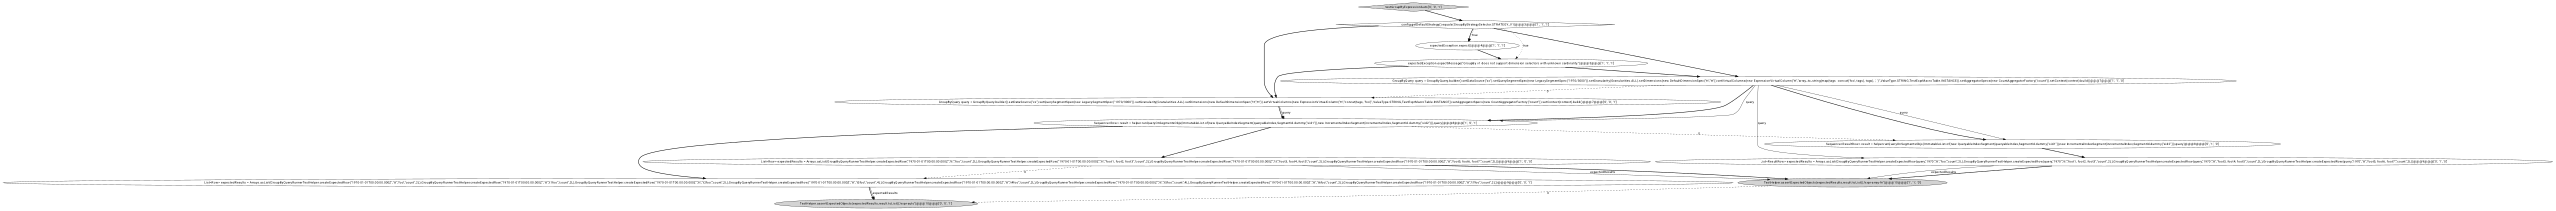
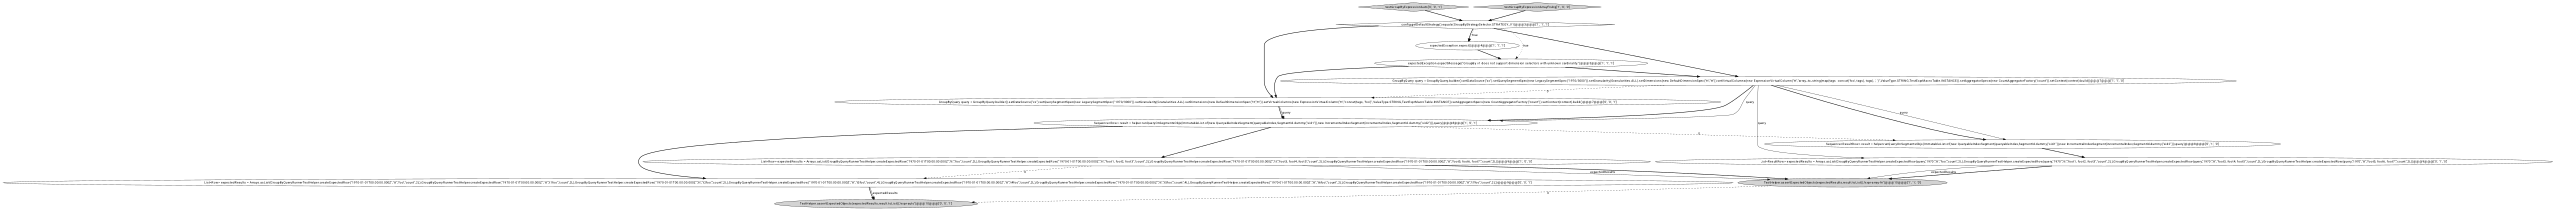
none -> (1537, 7)
